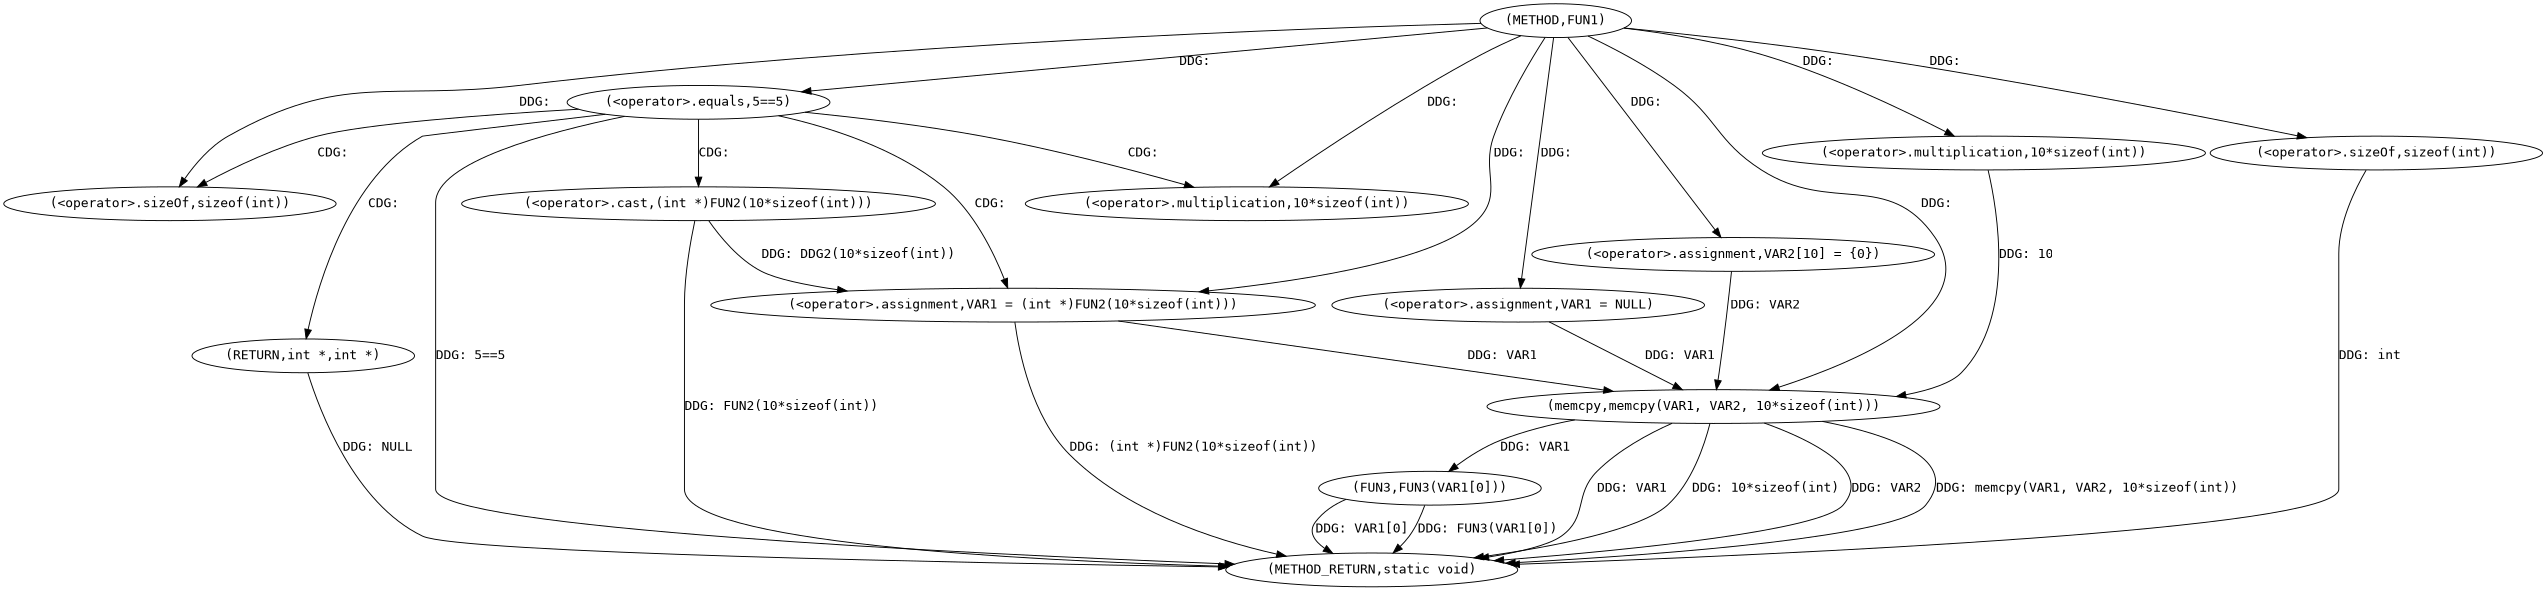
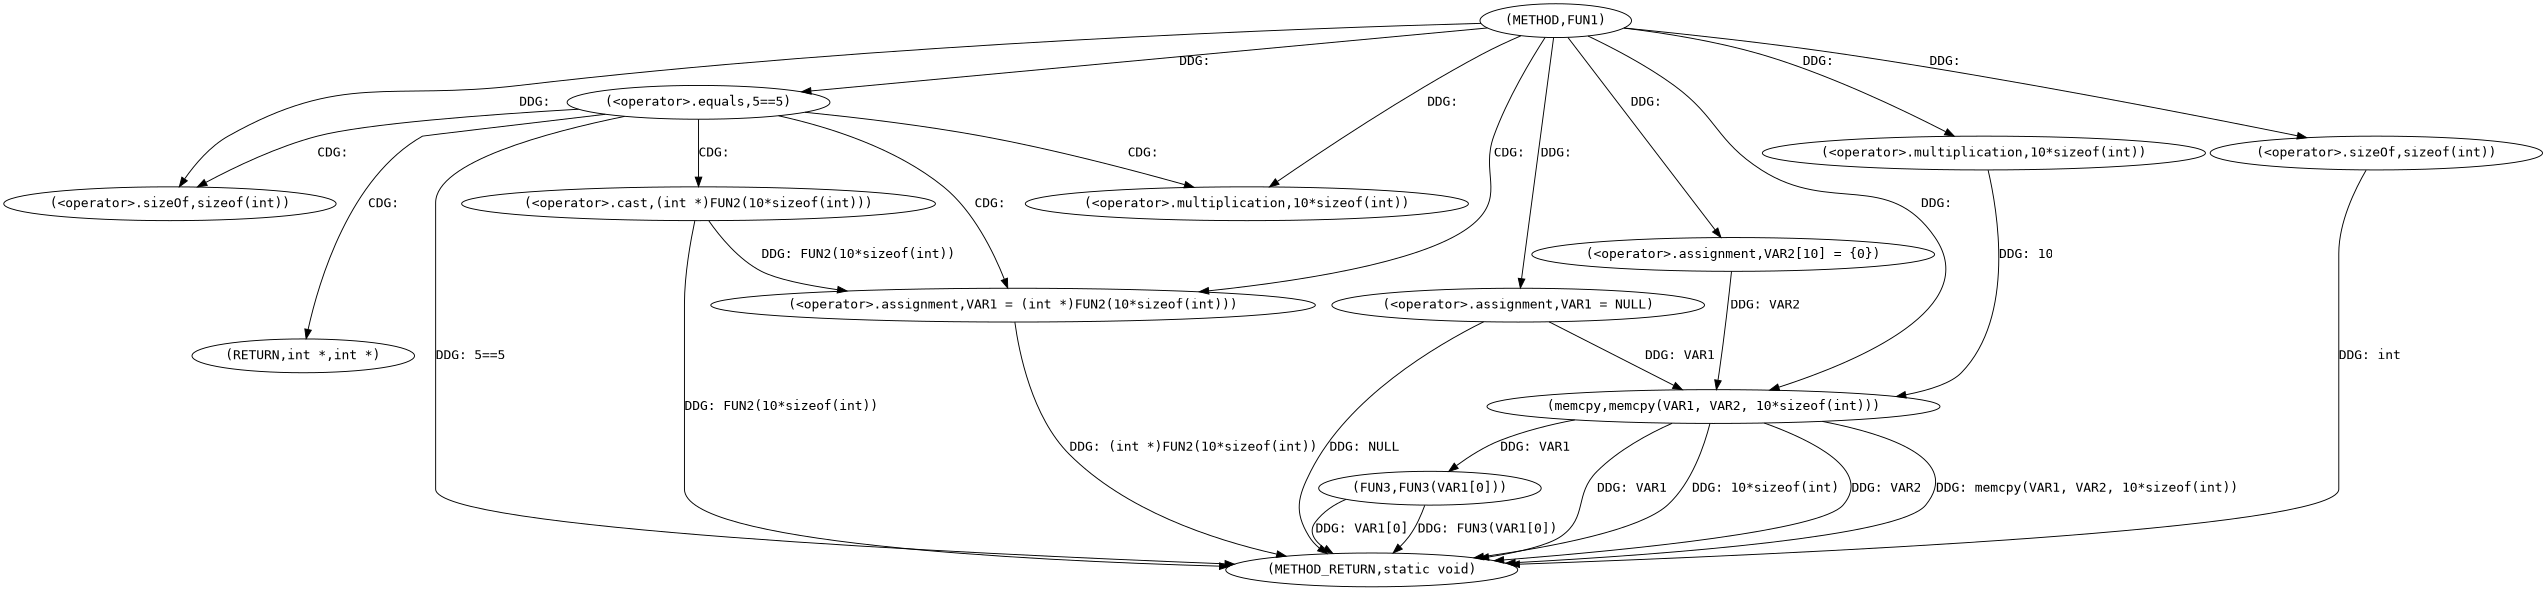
(1513, 153) -> (1513, 153)
(859, 254) -> (859, 254)
(1361, 356) -> none
(718, 556) -> (1355, 412)
